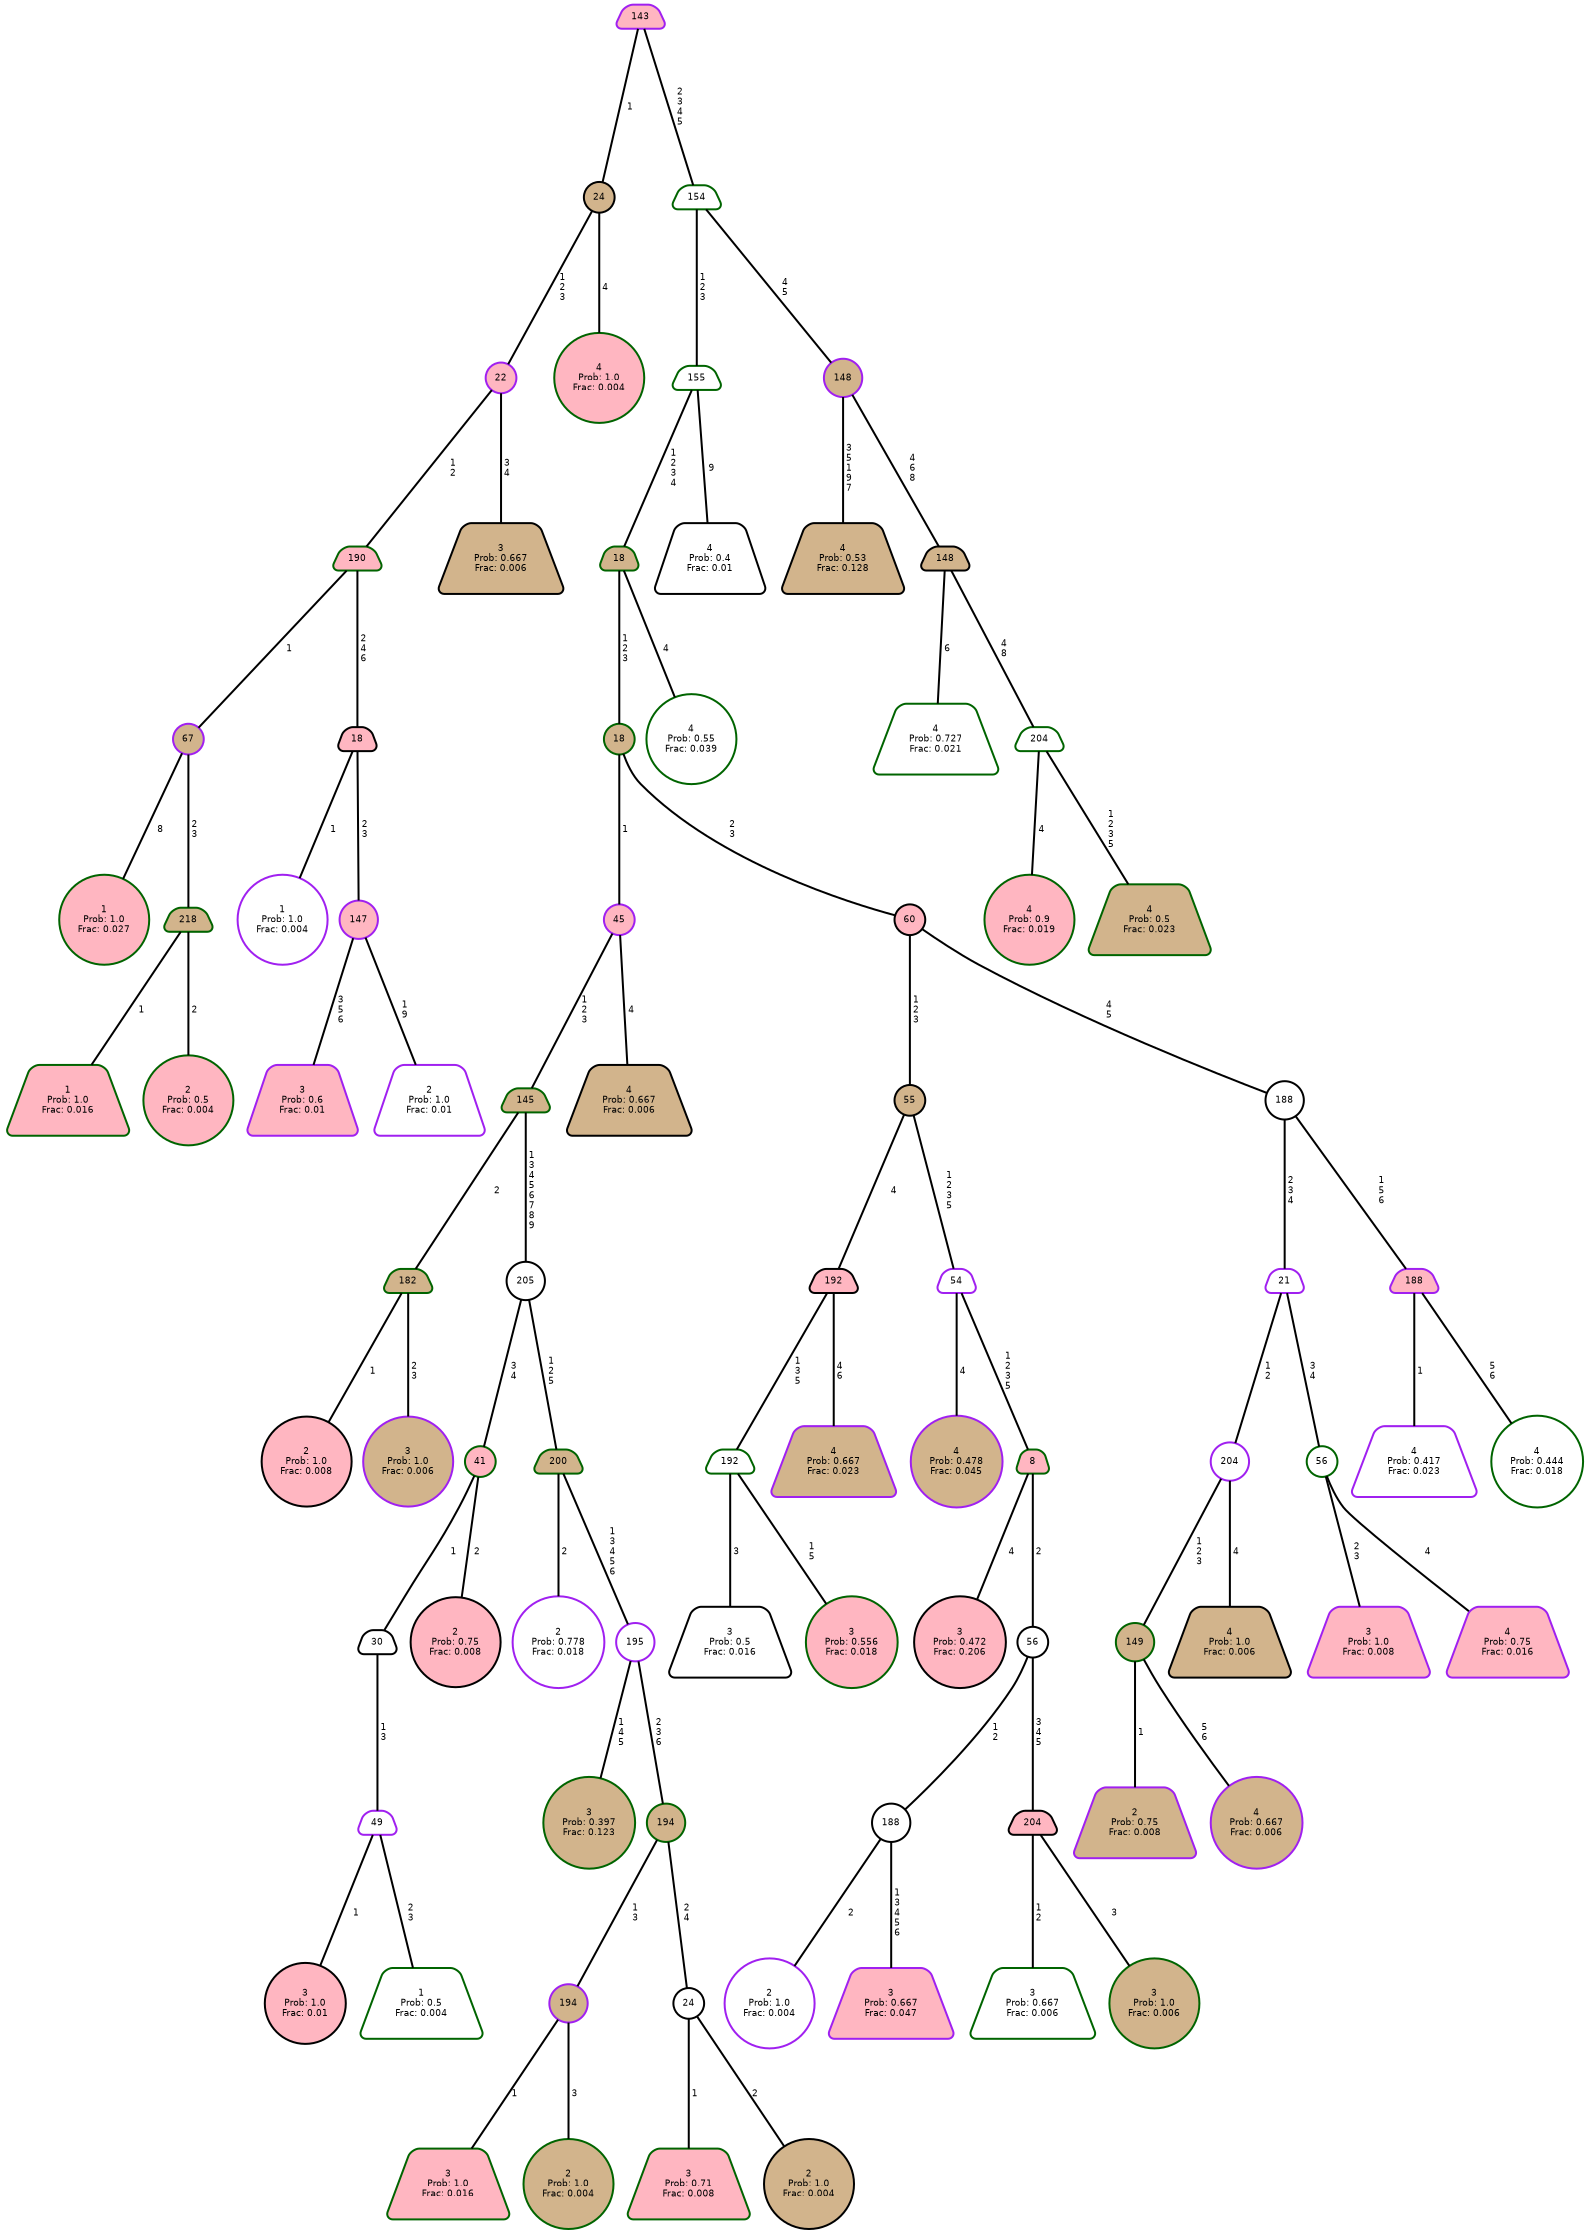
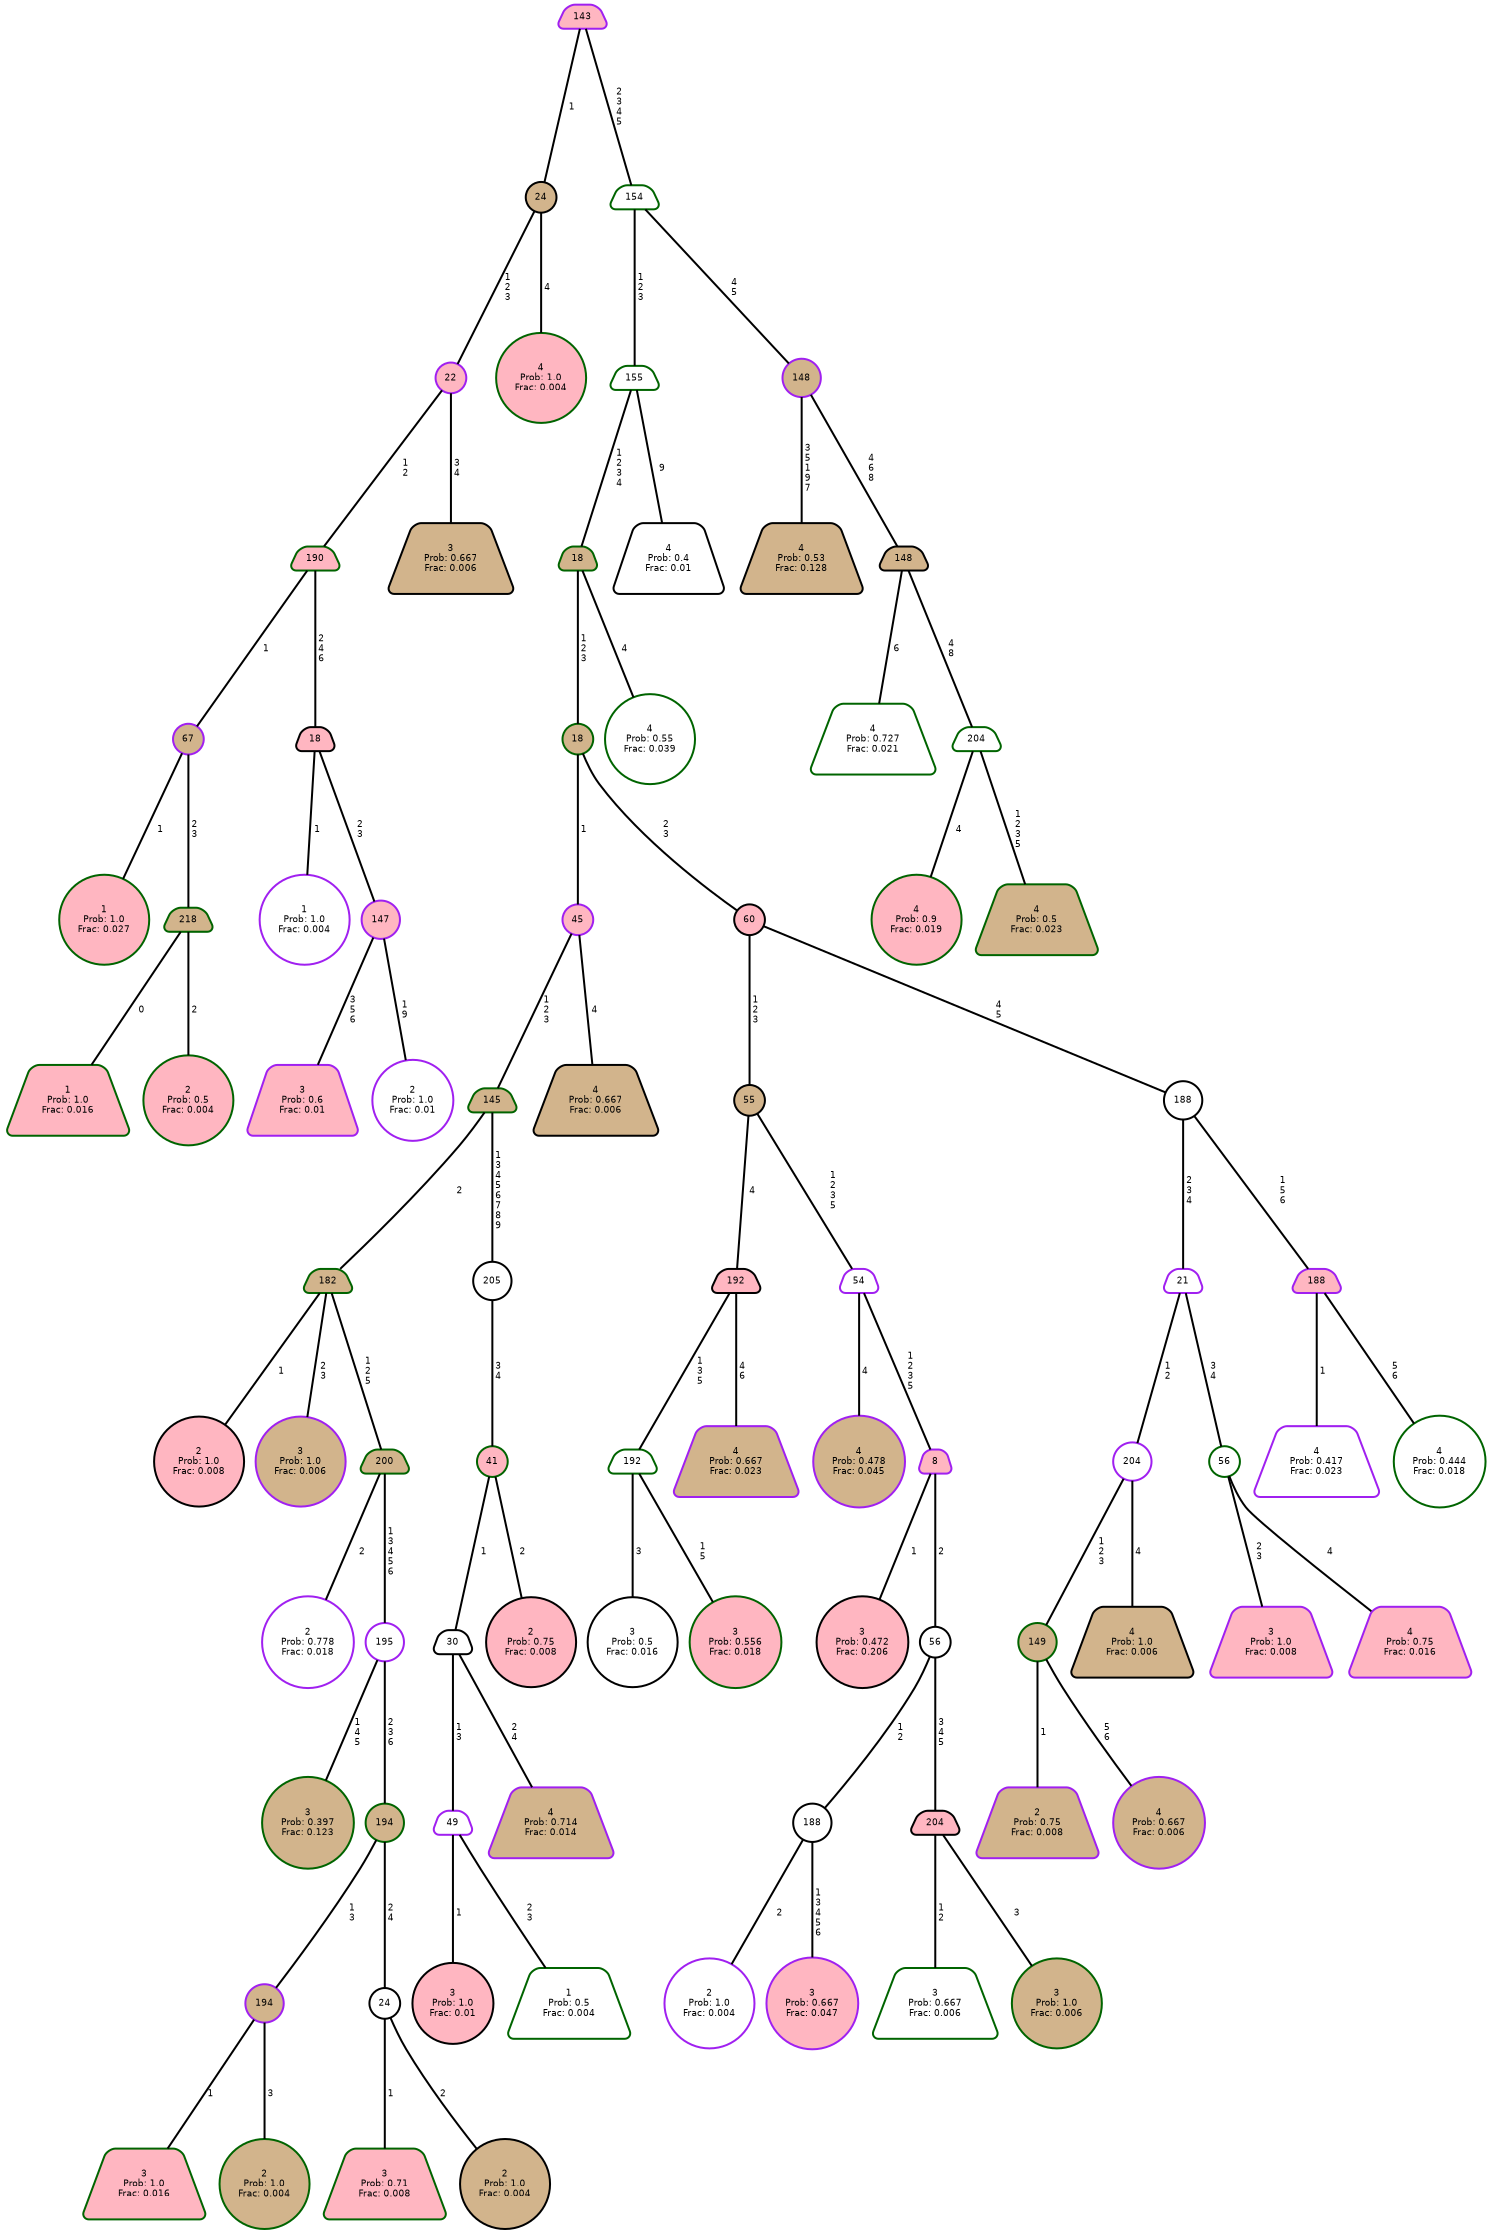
(159, 829) -> (159, 829)
(140, 1010) -> (140, 1010)
(430, 1100) -> (413, 1100)
(543, 1375) -> (356, 1371)
(1033, 1462) -> (935, 1462)
(1010, 1552) -> (913, 1552)
(730, 1642) -> (633, 1642)
none -> (551, 1823)
(891, 2003) -> (812, 2003)
